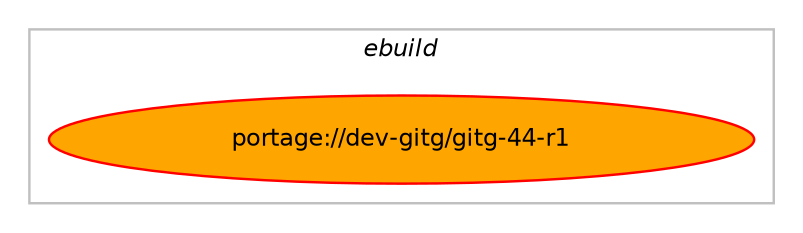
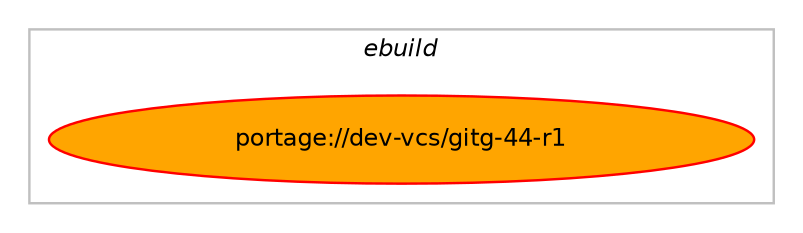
(402, 140) -> (402, 140)
